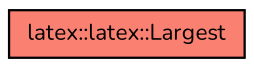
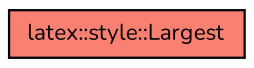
(127, 34) -> (127, 34)
